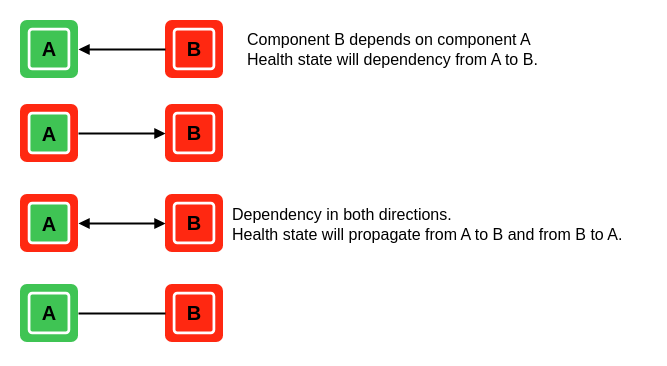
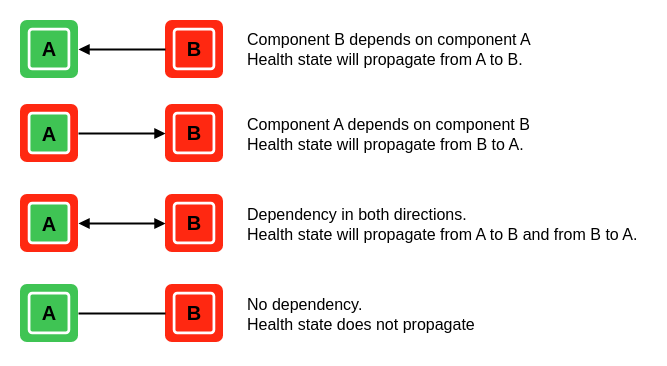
(367, 50) -> (363, 50)
none -> (446, 135)
(431, 225) -> (446, 225)
none -> (446, 315)
